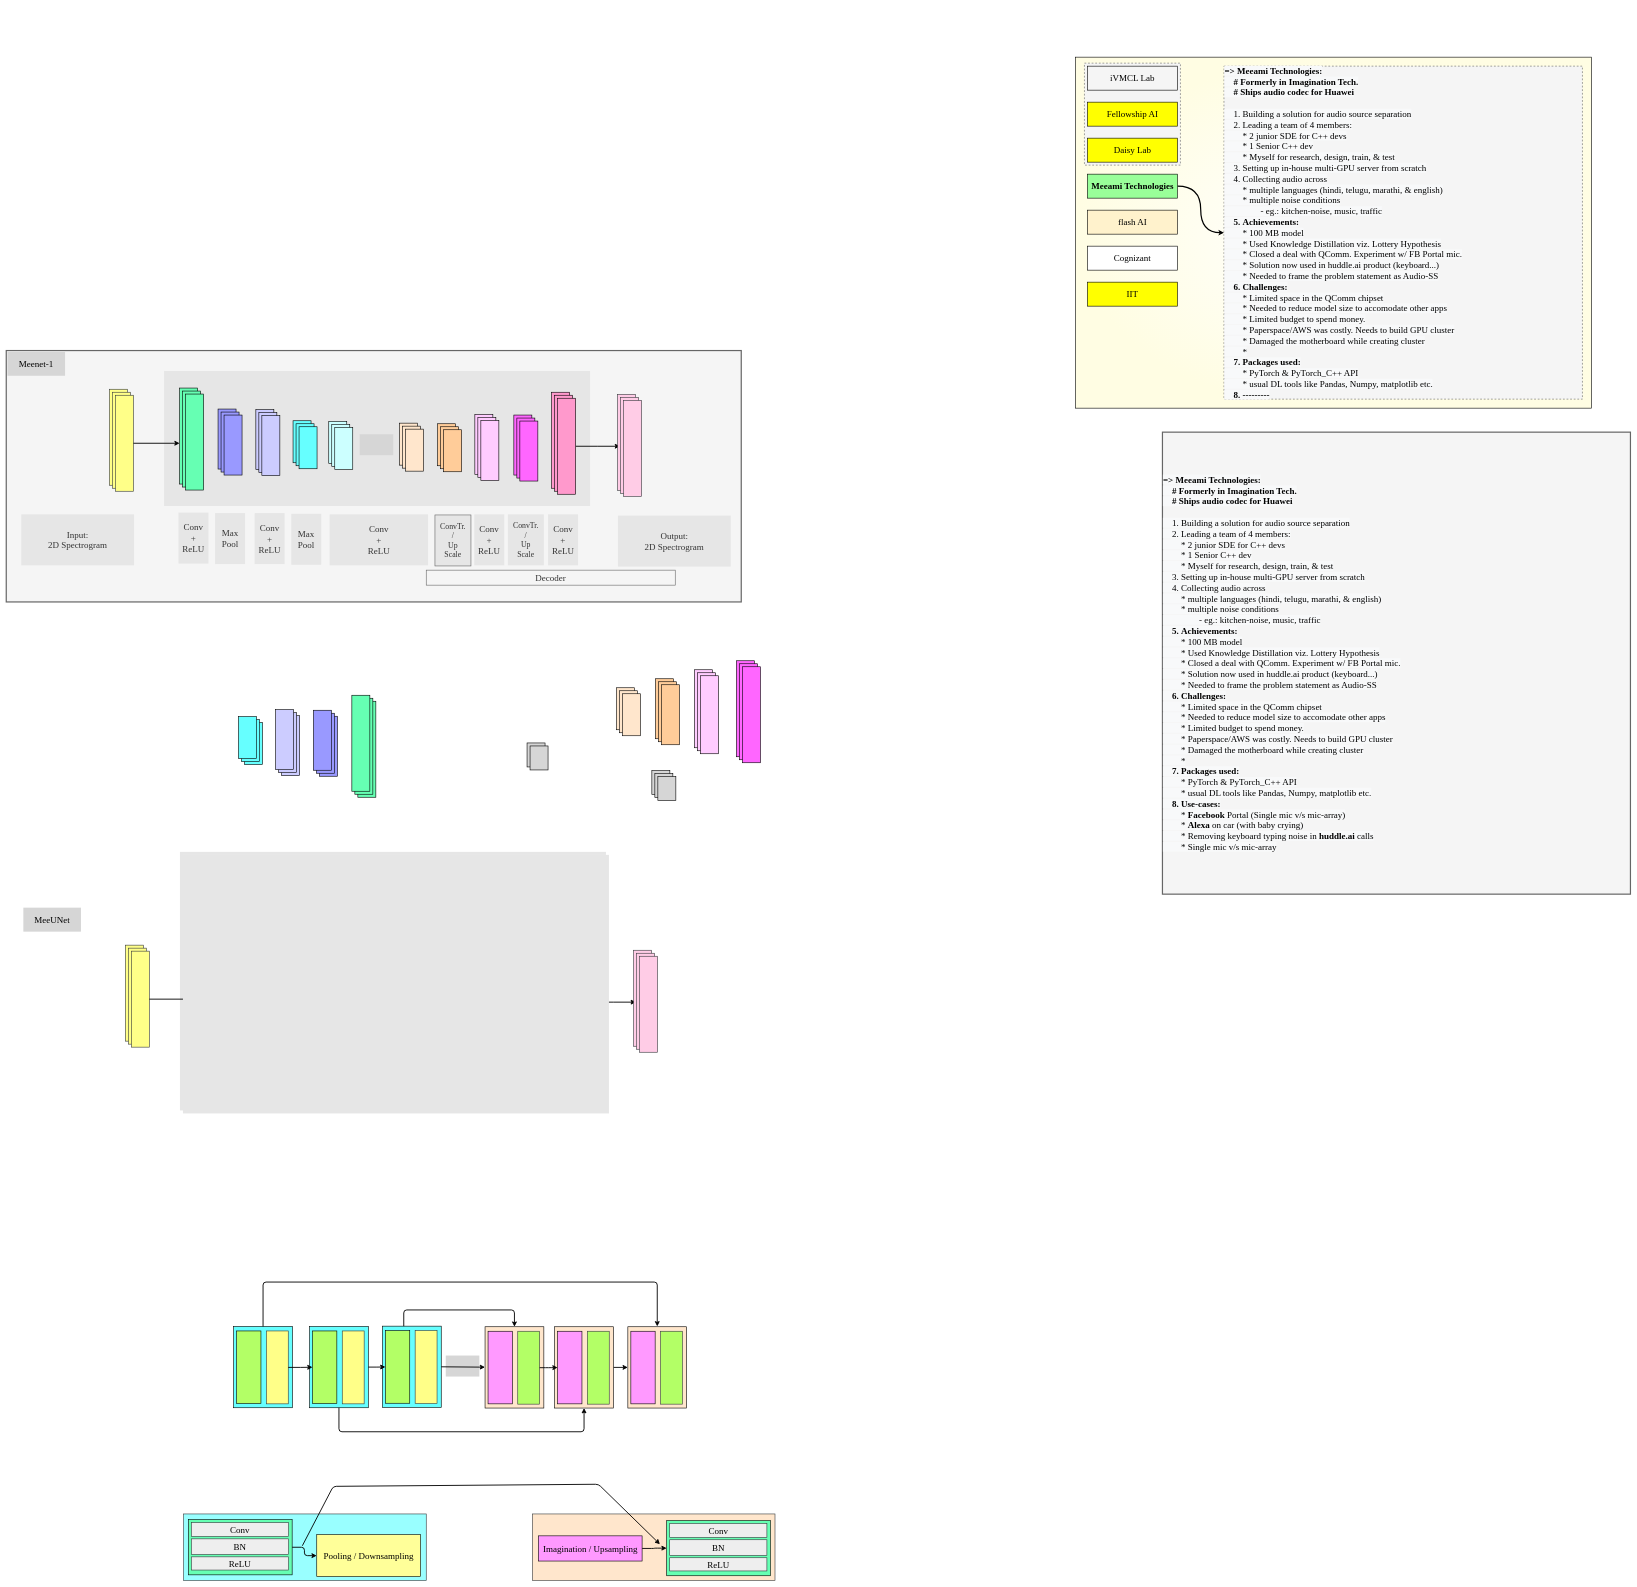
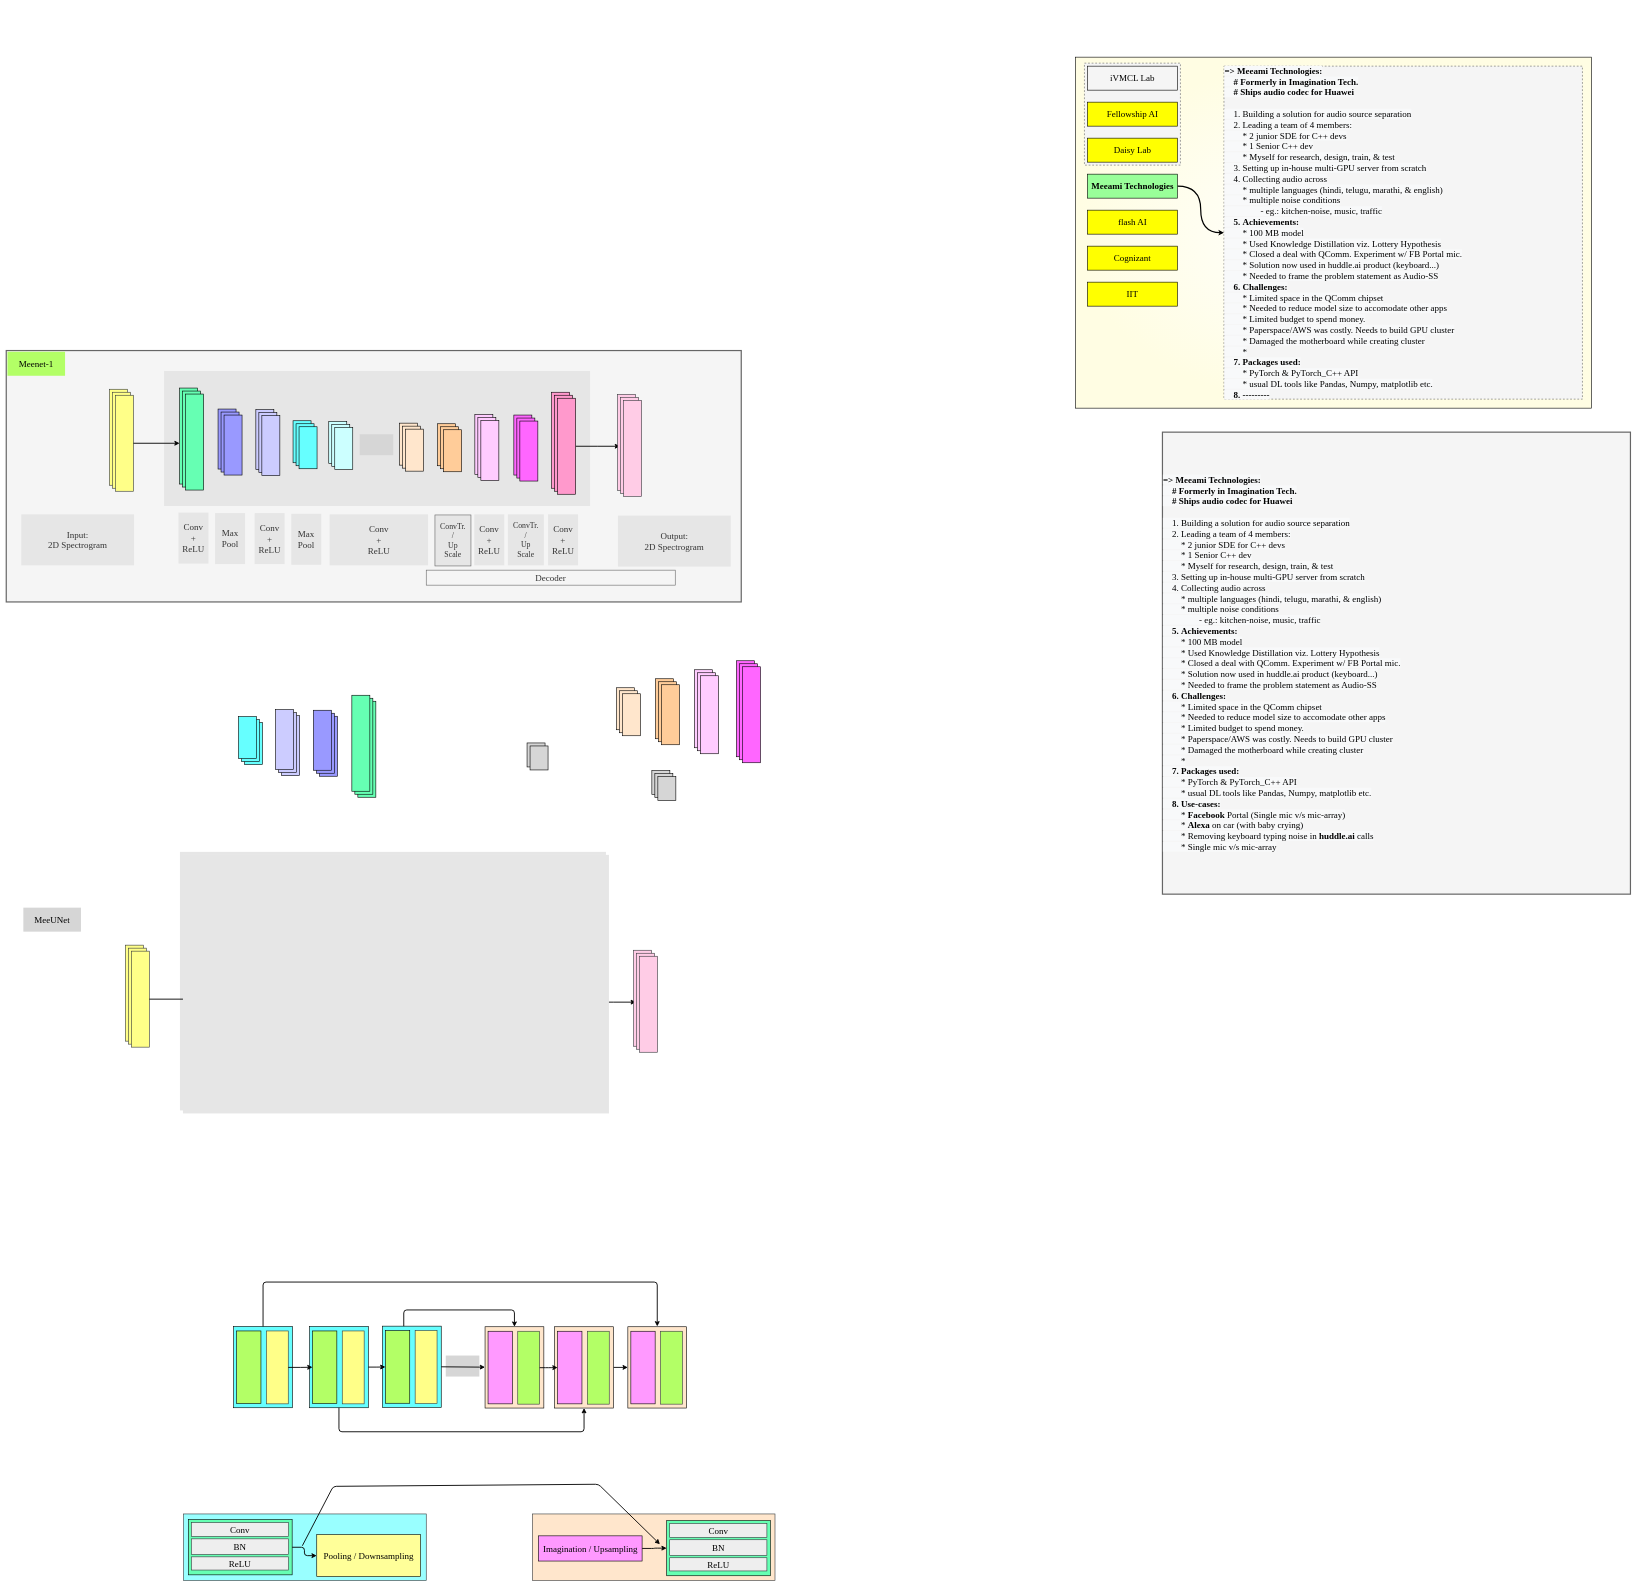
(1132, 222) -> (1132, 222)
(1132, 258) -> (1132, 258)
(36, 364) -> (36, 364)
